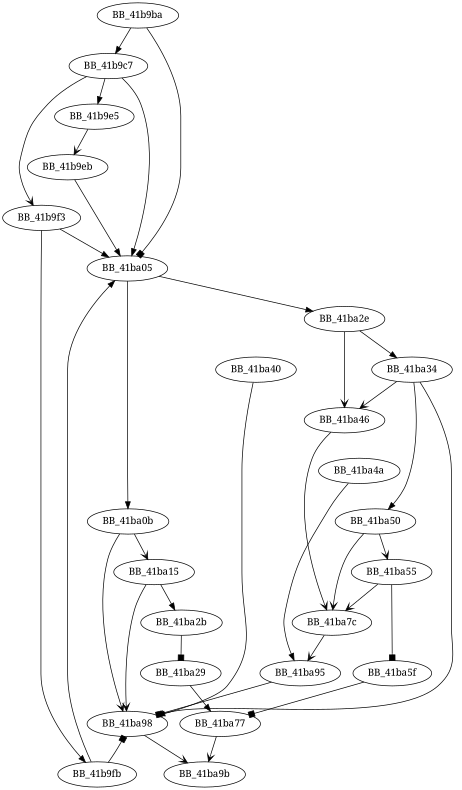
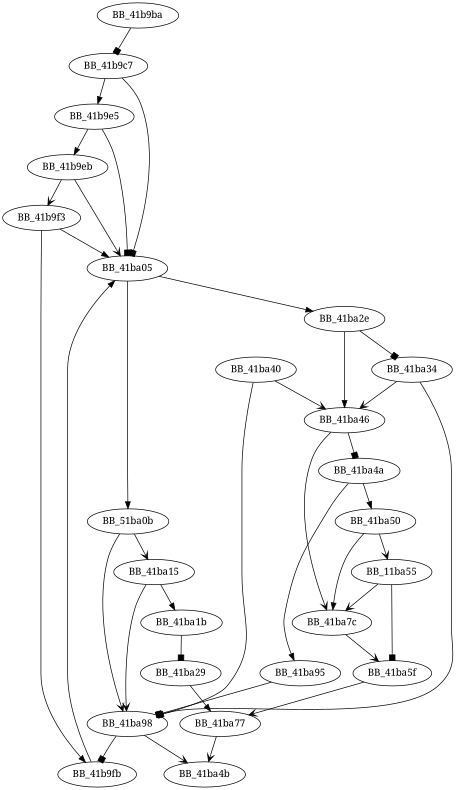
(125, 38) -> (125, 38)
(31, 127) -> (56, 189)
(83, 139) -> (83, 139)
(181, 141) -> (122, 187)
(149, 161) -> (149, 161)
(96, 215) -> (96, 215)
(375, 342) -> (375, 342)
(345, 366) -> (345, 366)
none -> (297, 393)
none -> (351, 442)
(415, 446) -> (366, 493)
(128, 521) -> (128, 521)
(343, 566) -> (343, 566)
(242, 571) -> (242, 571)
(392, 572) -> (392, 572)
(181, 623) -> (181, 623)
(318, 645) -> (359, 646)
(223, 696) -> (223, 696)
(310, 698) -> (310, 698)
(115, 753) -> (110, 746)
(205, 774) -> (205, 774)
